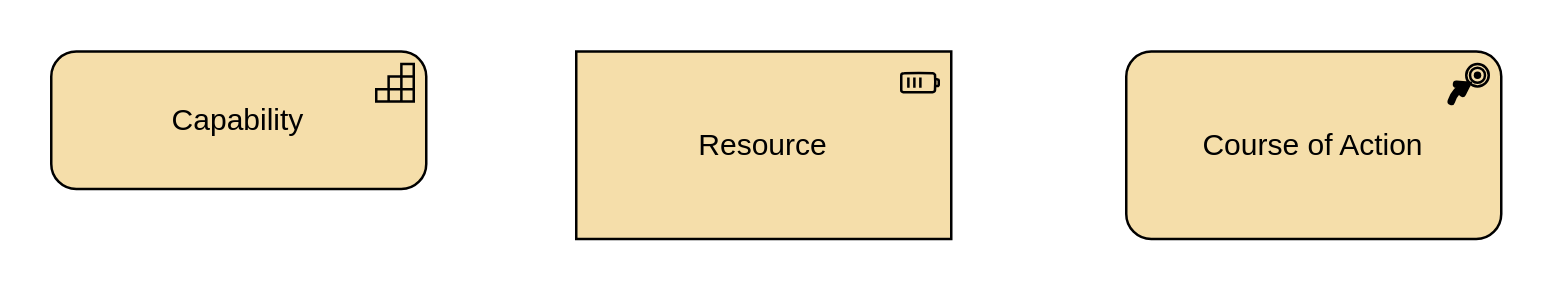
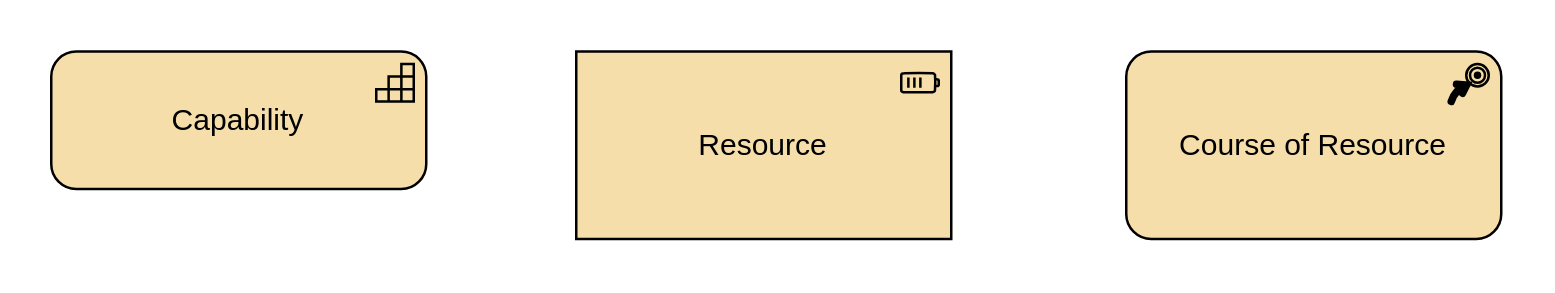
(1314, 146) -> (1314, 146)
